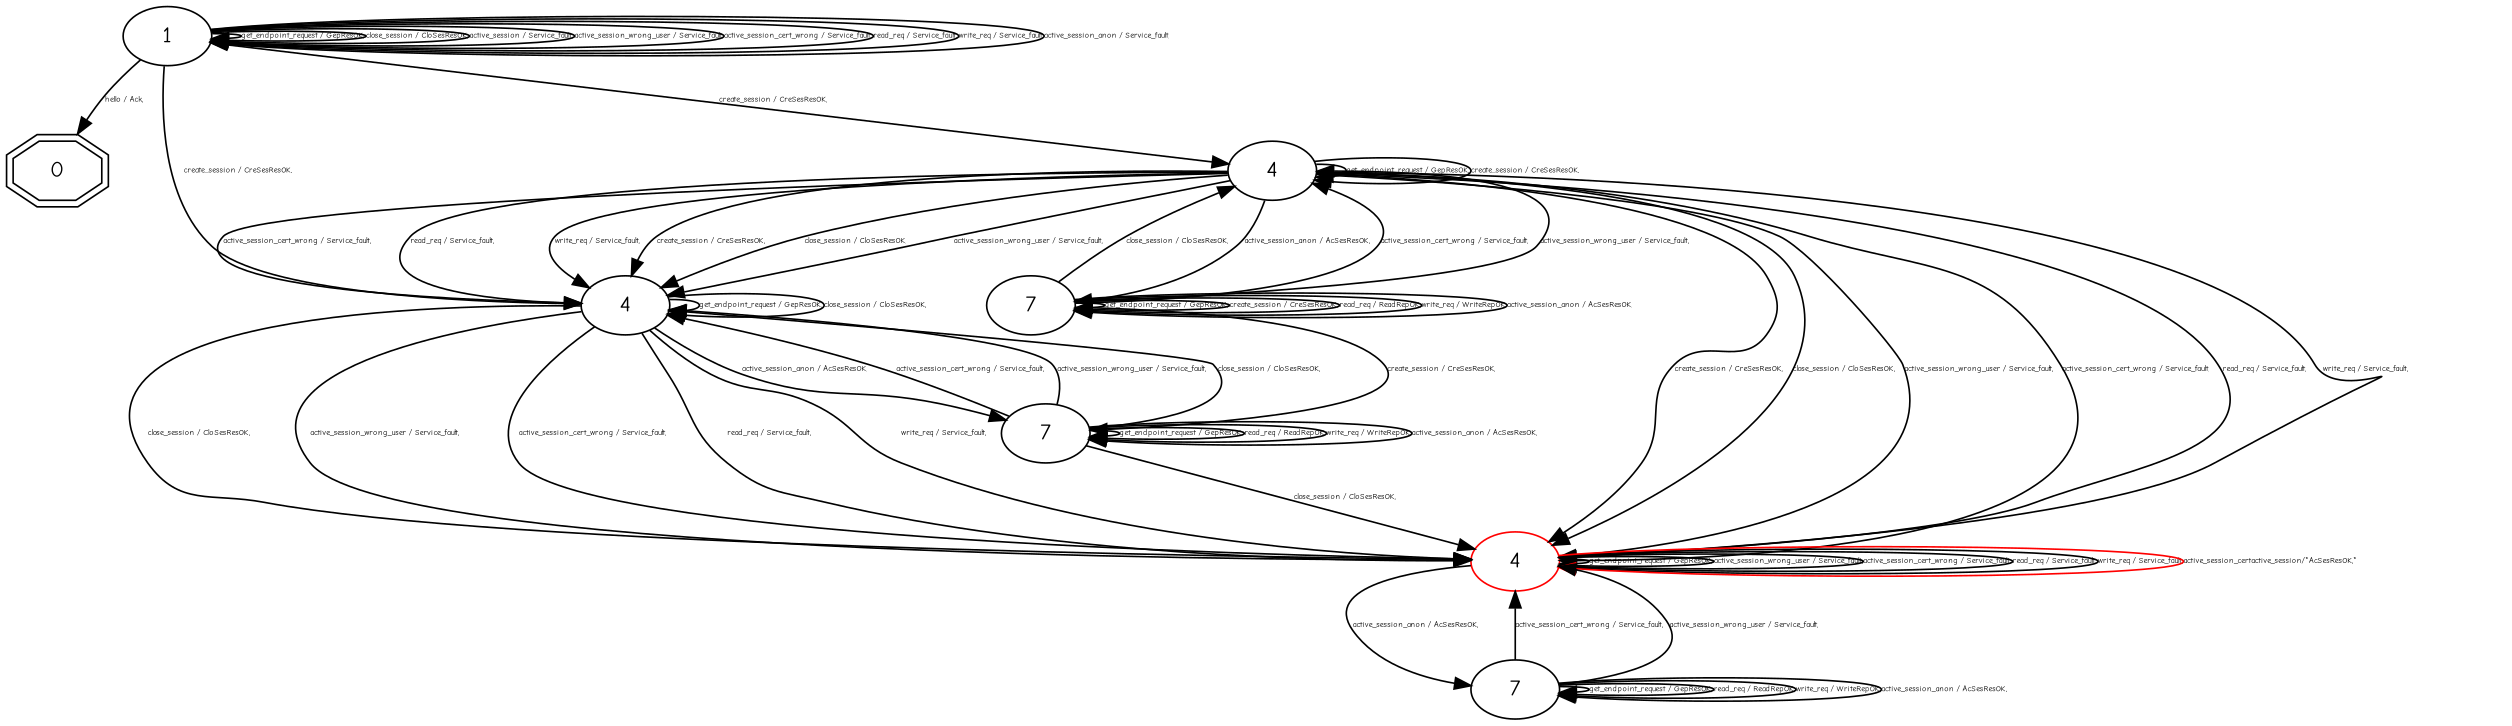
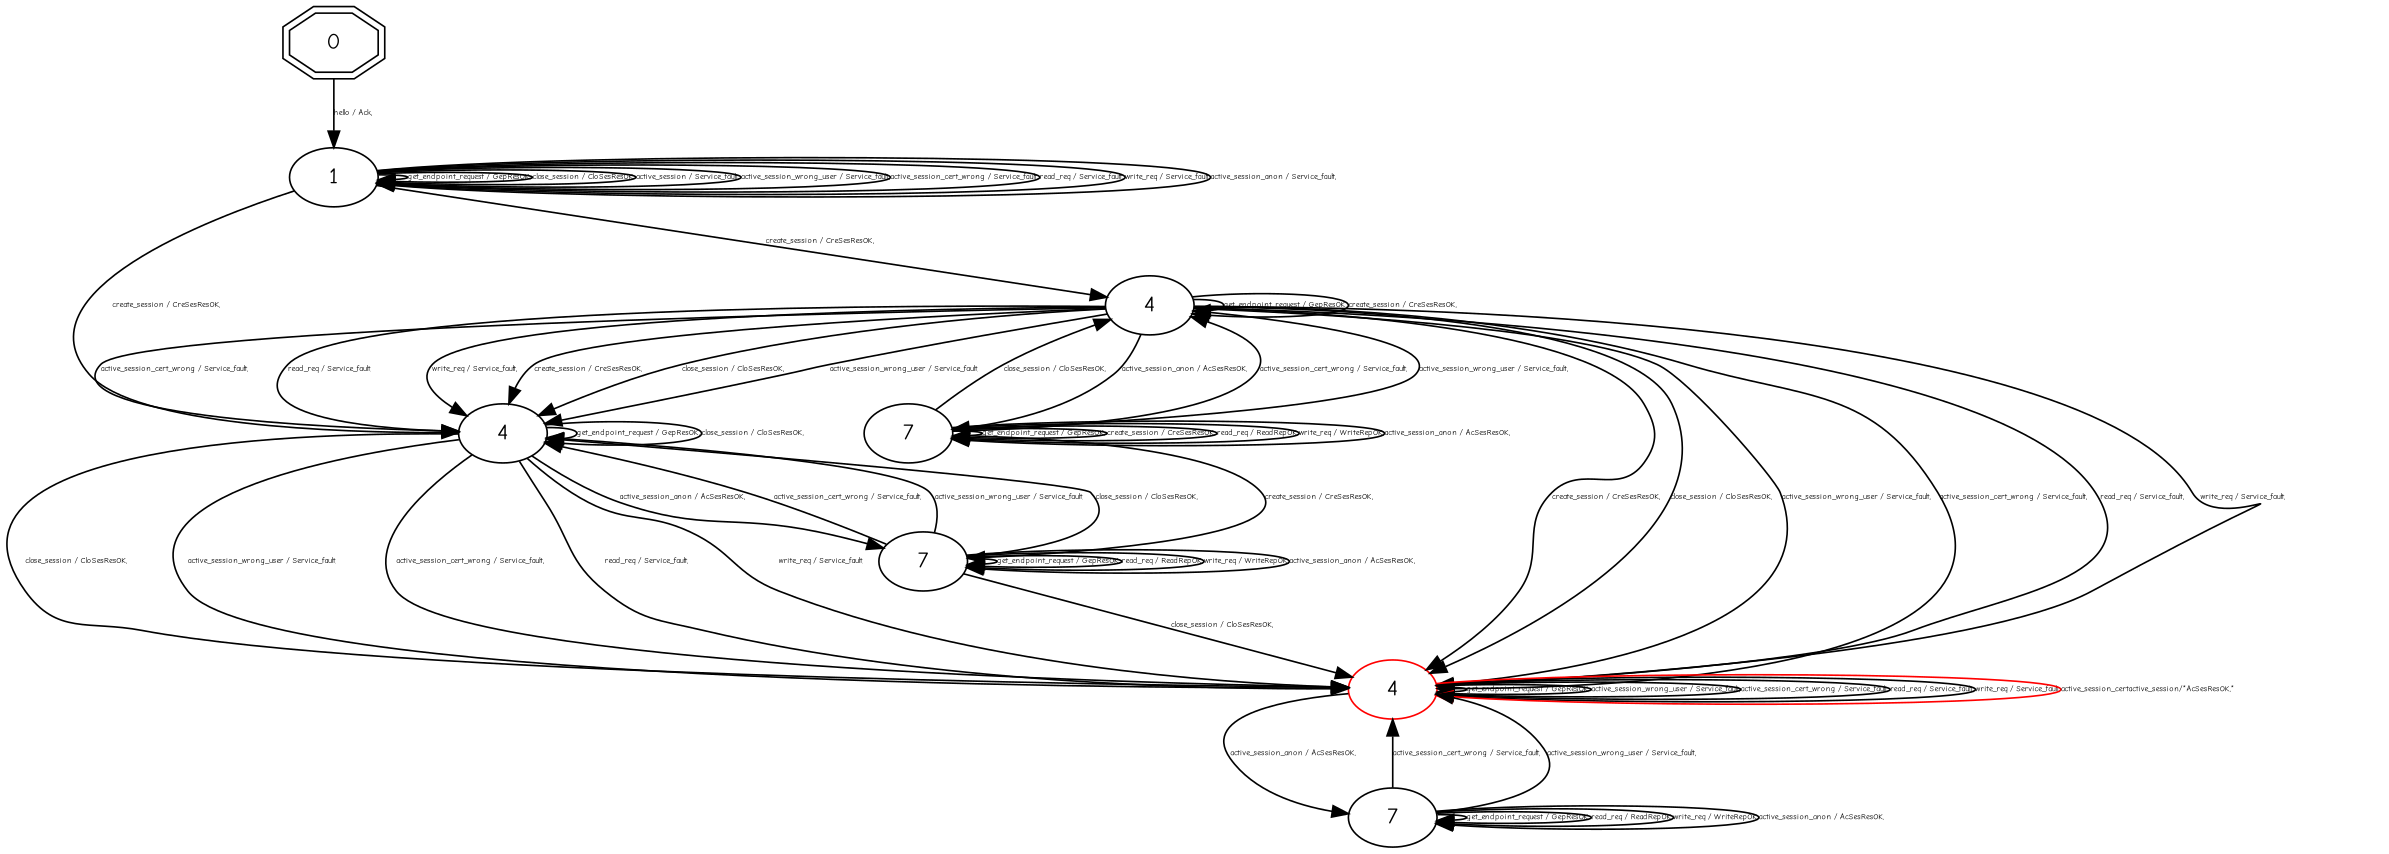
(111, 88) -> (334, 105)
